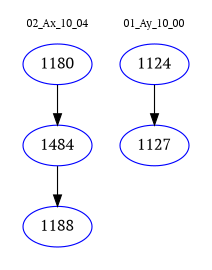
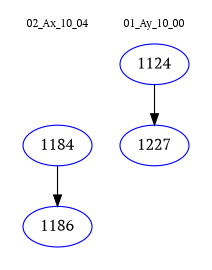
(58, 64) -> none
(58, 145) -> (58, 145)
(155, 145) -> (155, 145)
(58, 227) -> (58, 227)
